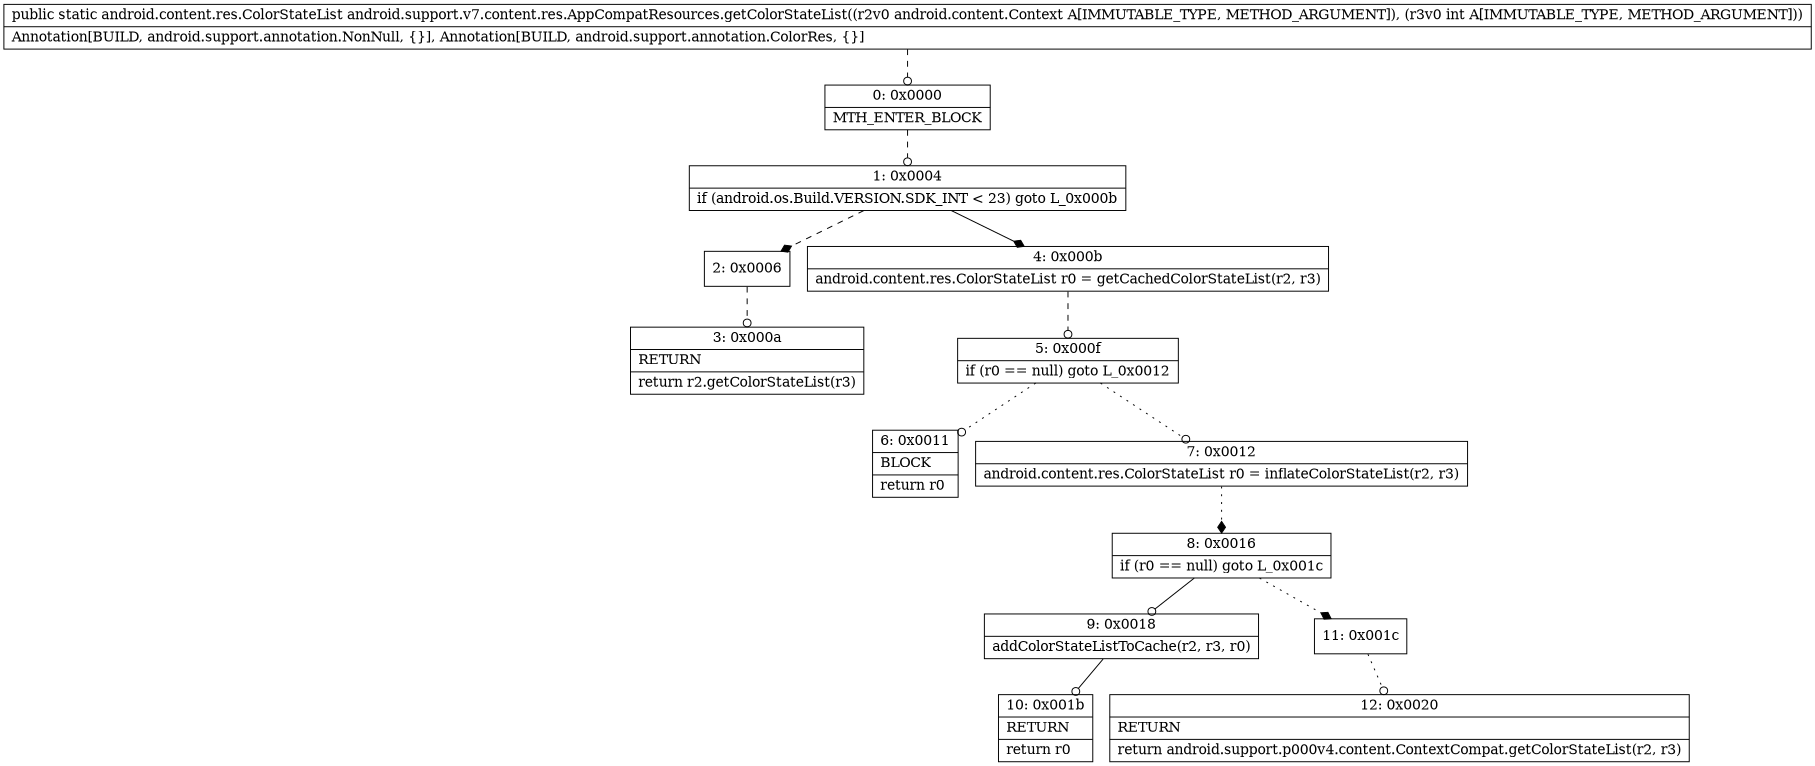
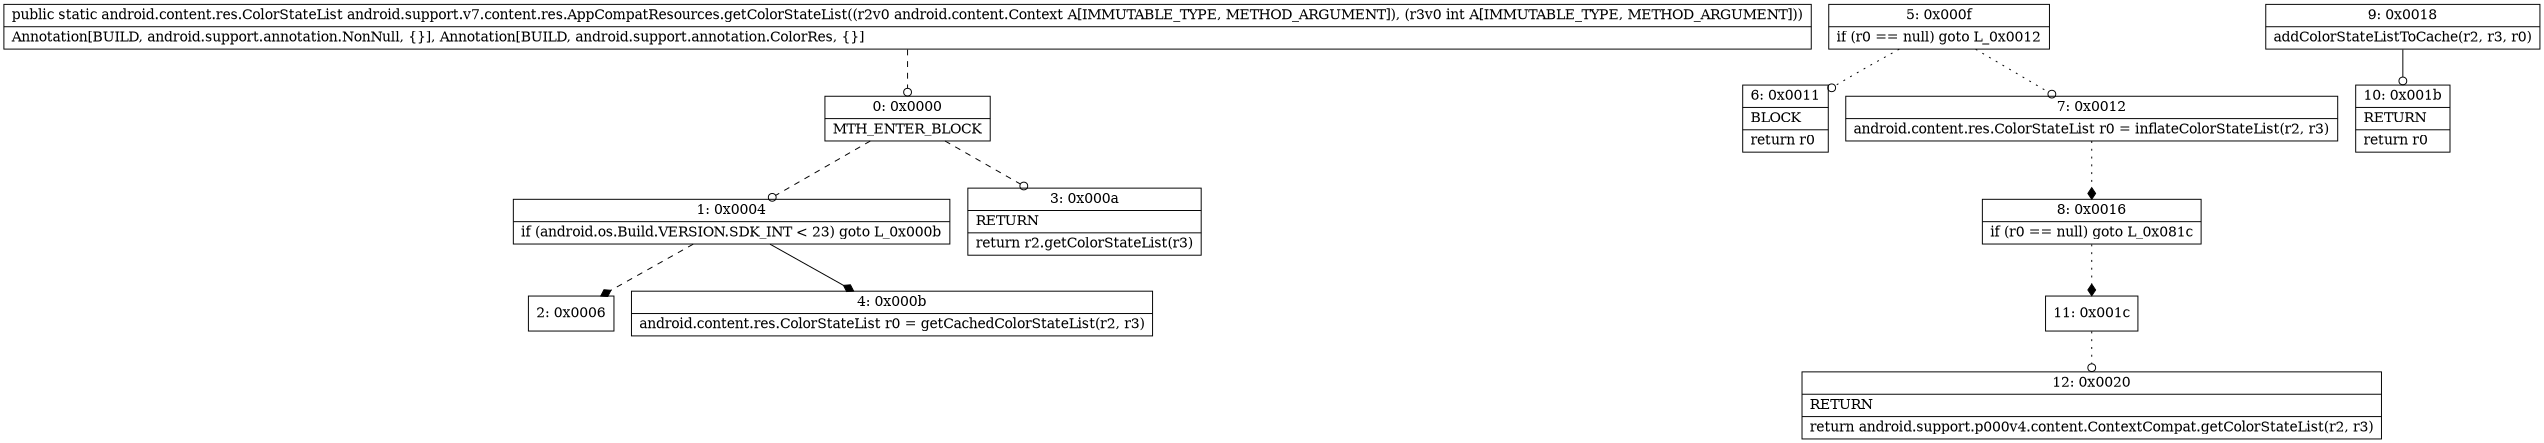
(747, 303) -> (983, 162)
(1068, 311) -> none
(1222, 566) -> (2092, 232)
(1175, 594) -> none
